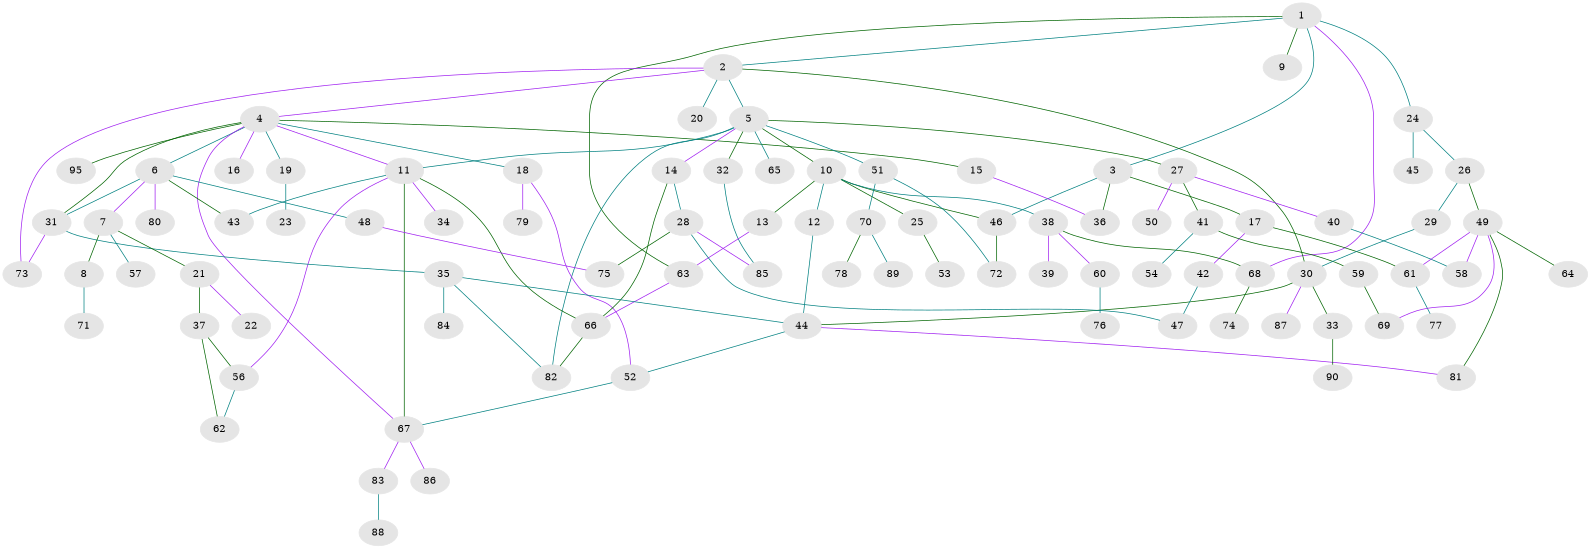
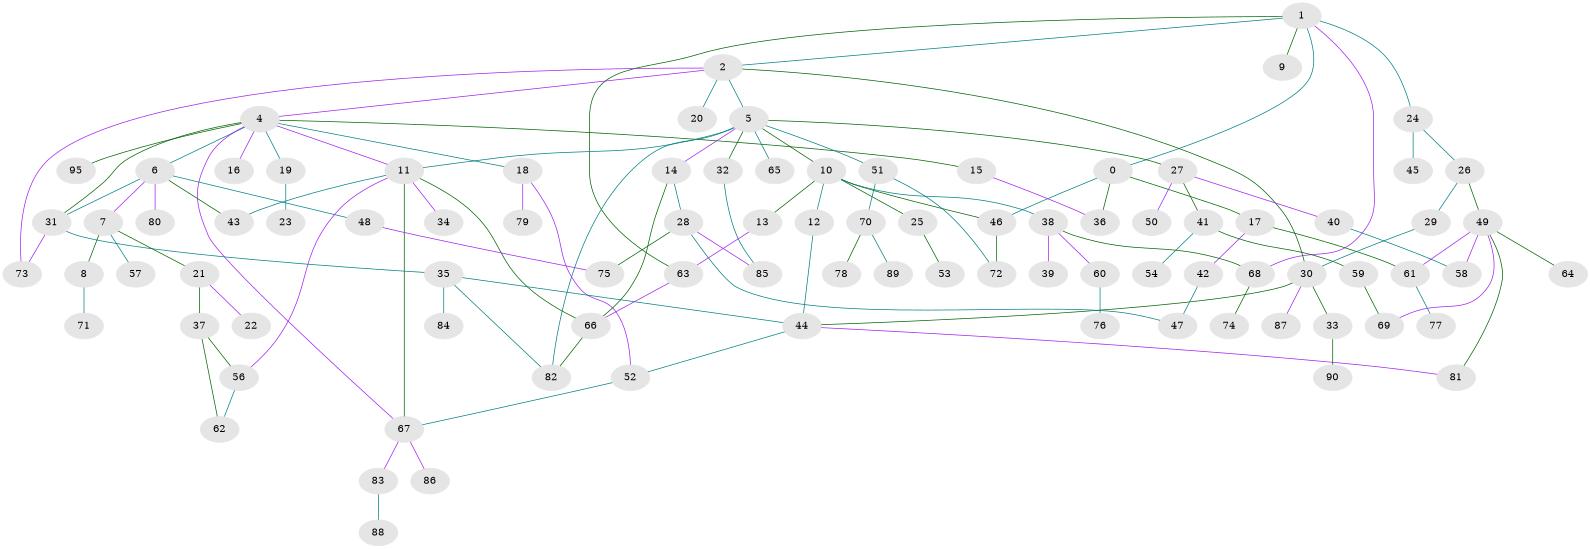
(1113, 171) -> (1113, 171)
